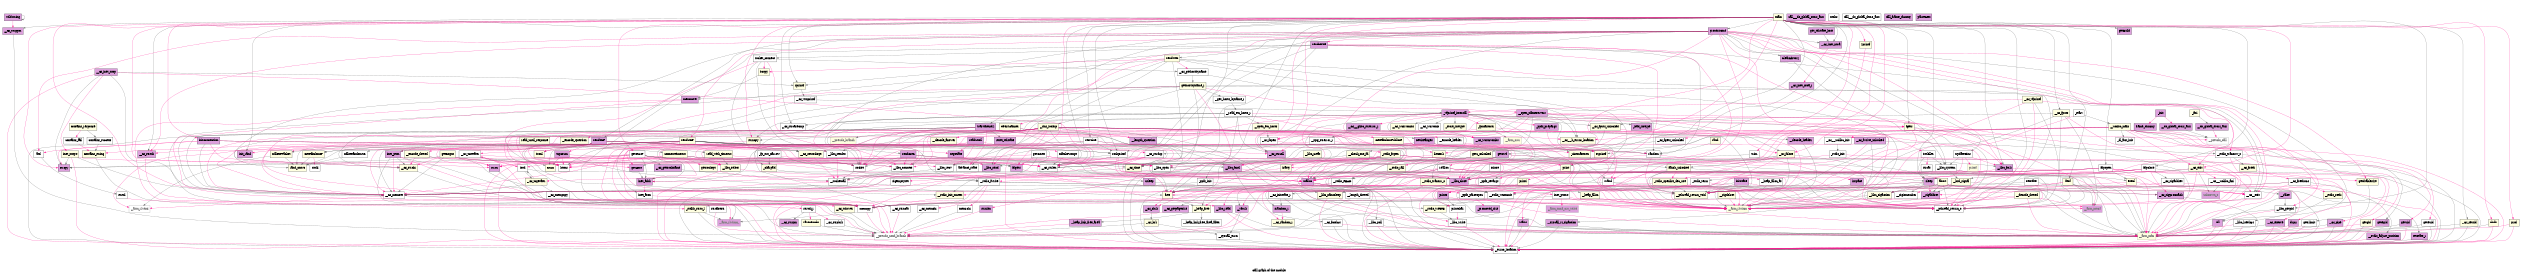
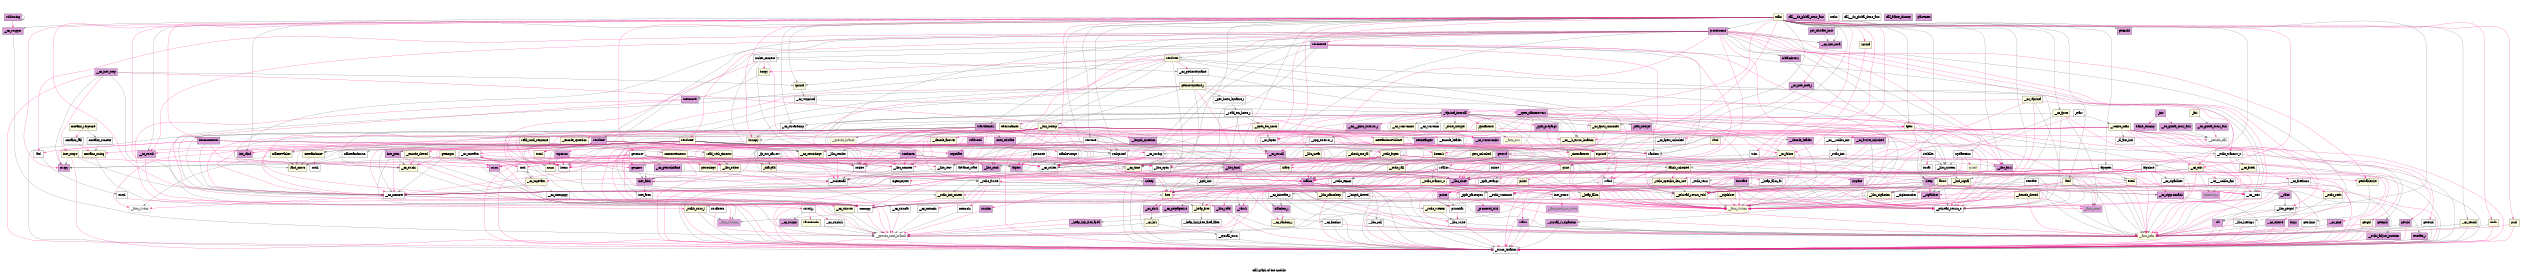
none -> (738, 241)
